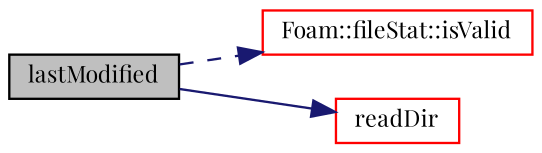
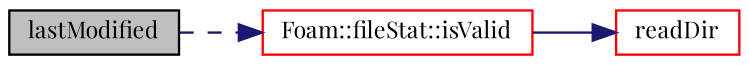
(246, 99) -> (563, 33)
